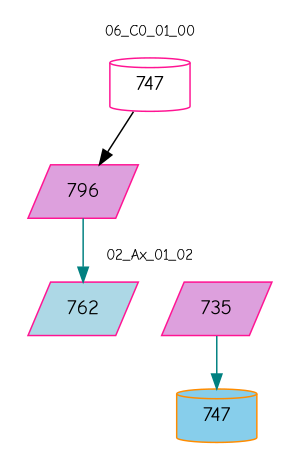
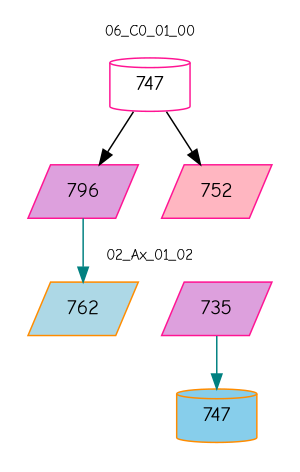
none -> (217, 192)
(83, 309) -> (83, 309)
